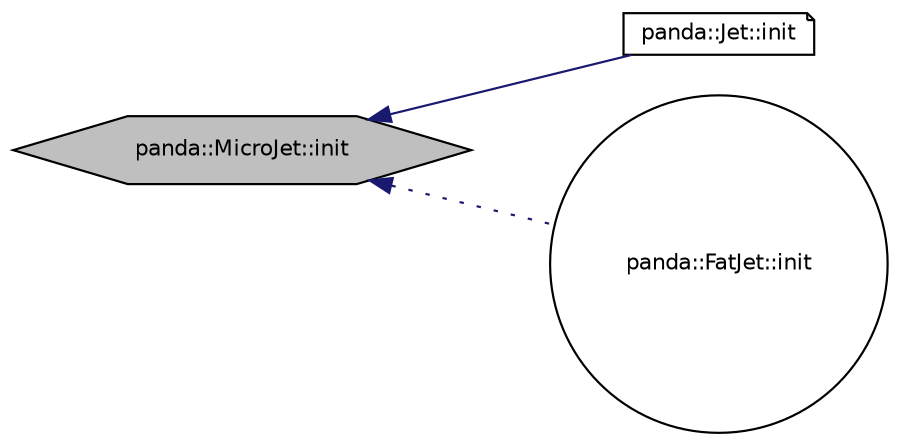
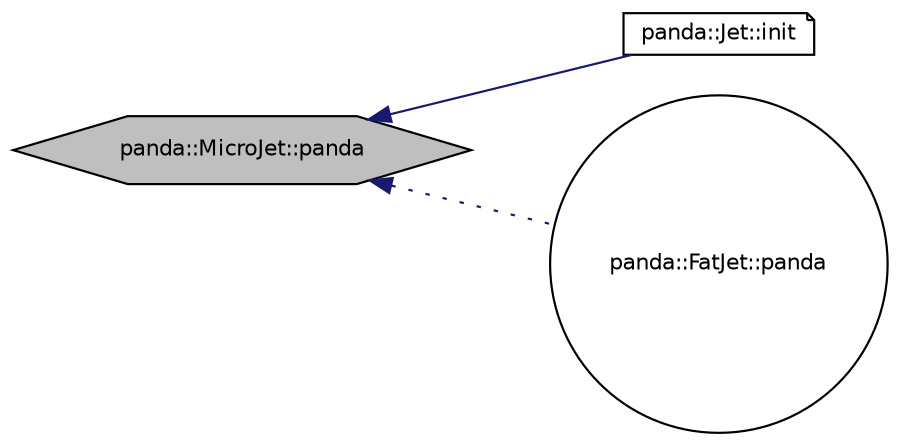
(242, 150) -> (242, 150)
(719, 264) -> (719, 264)
